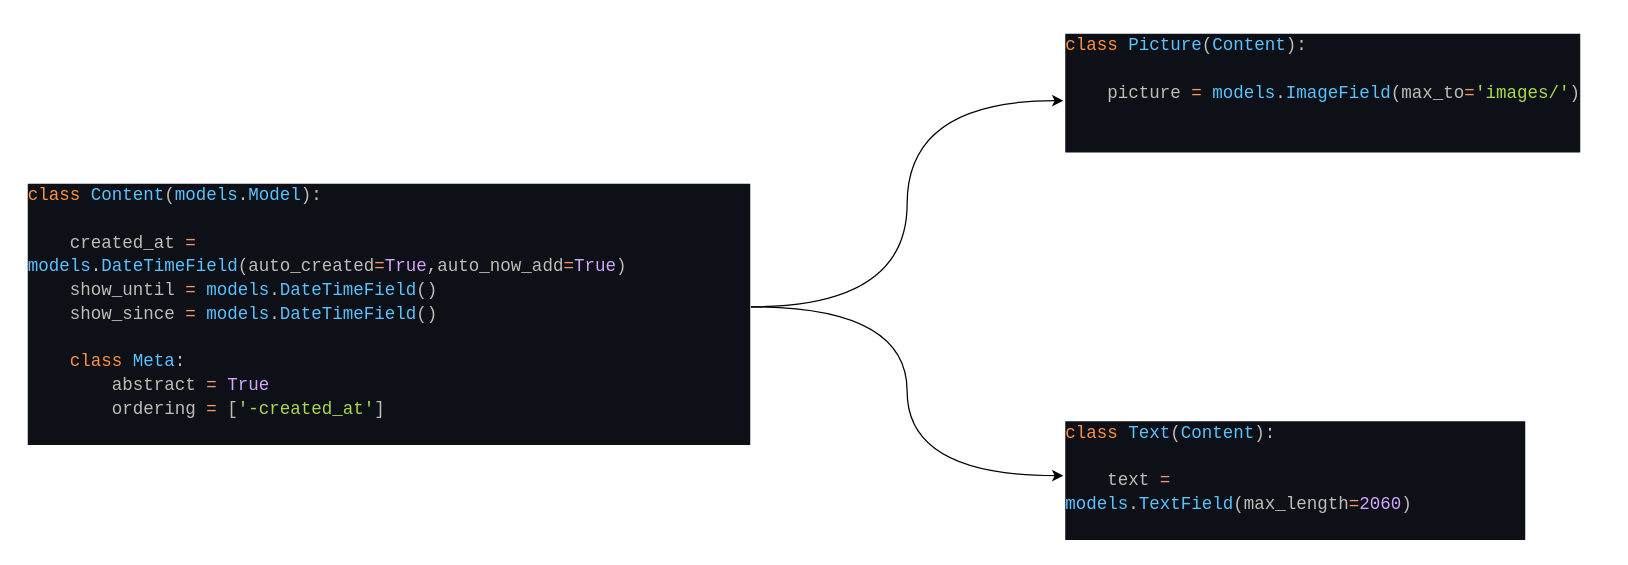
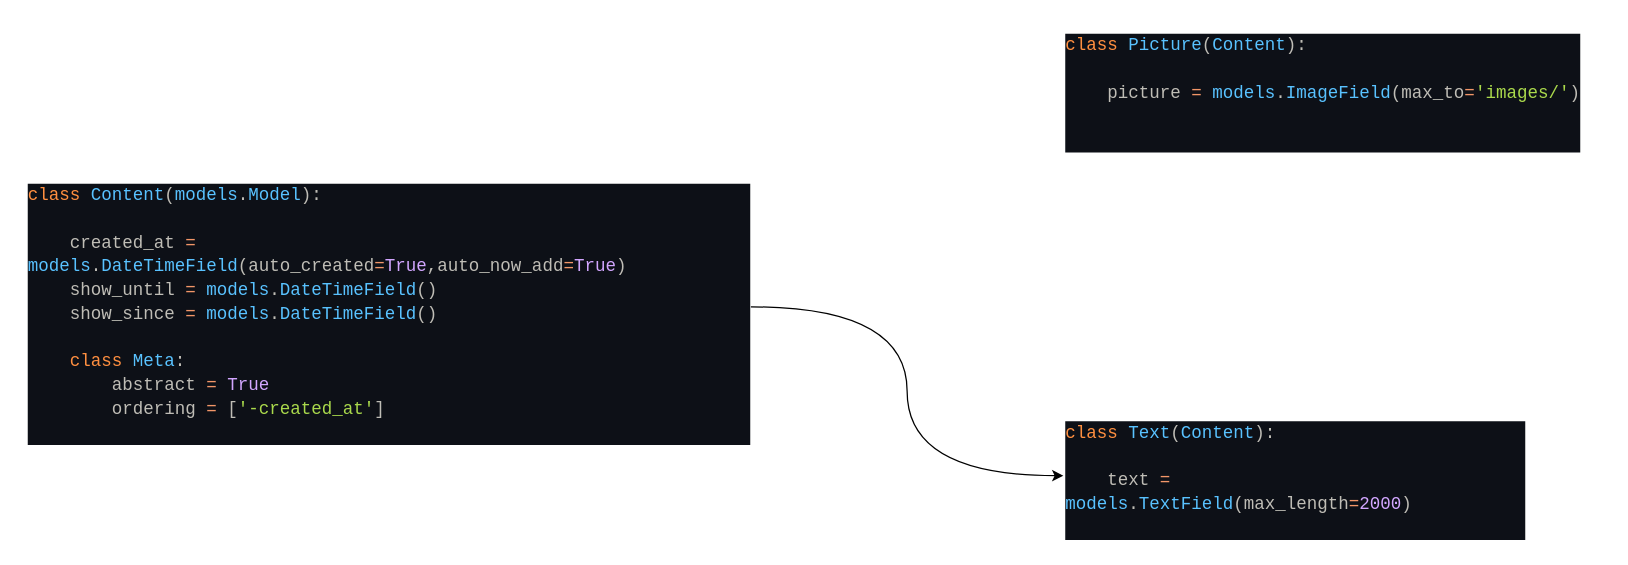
(908, 192) -> none
(1220, 440) -> (1220, 440)
